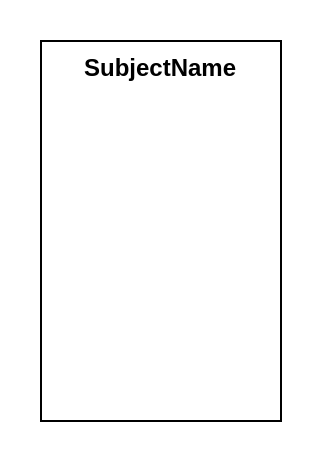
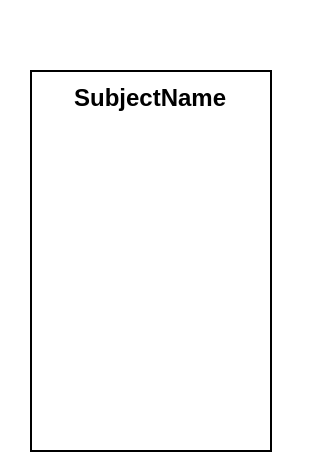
(161, 231) -> (151, 261)
